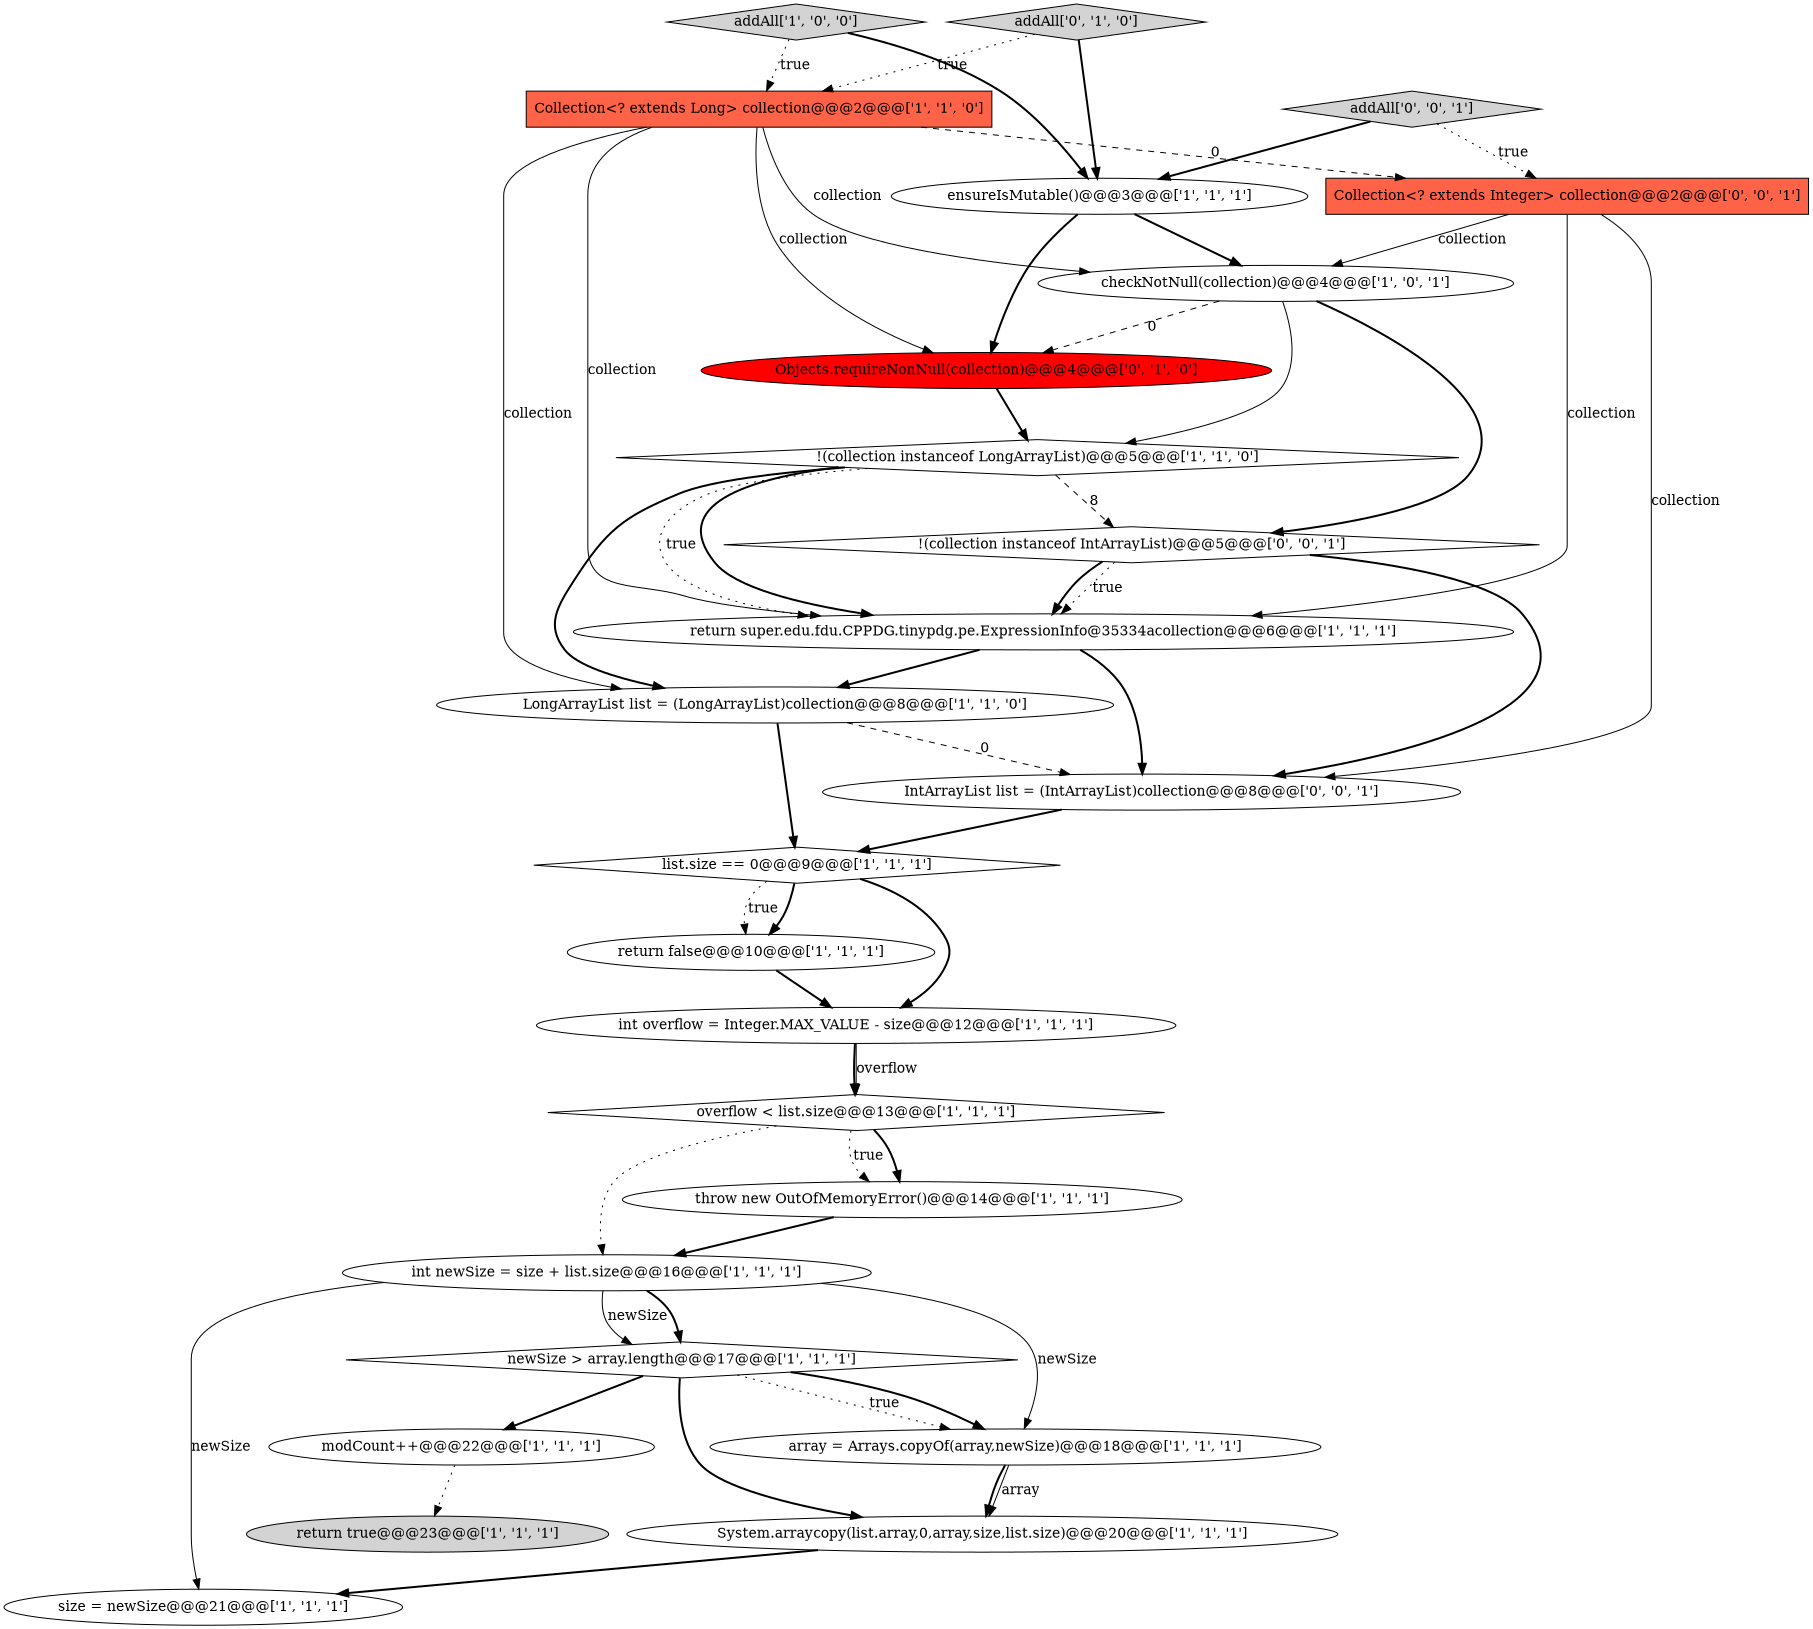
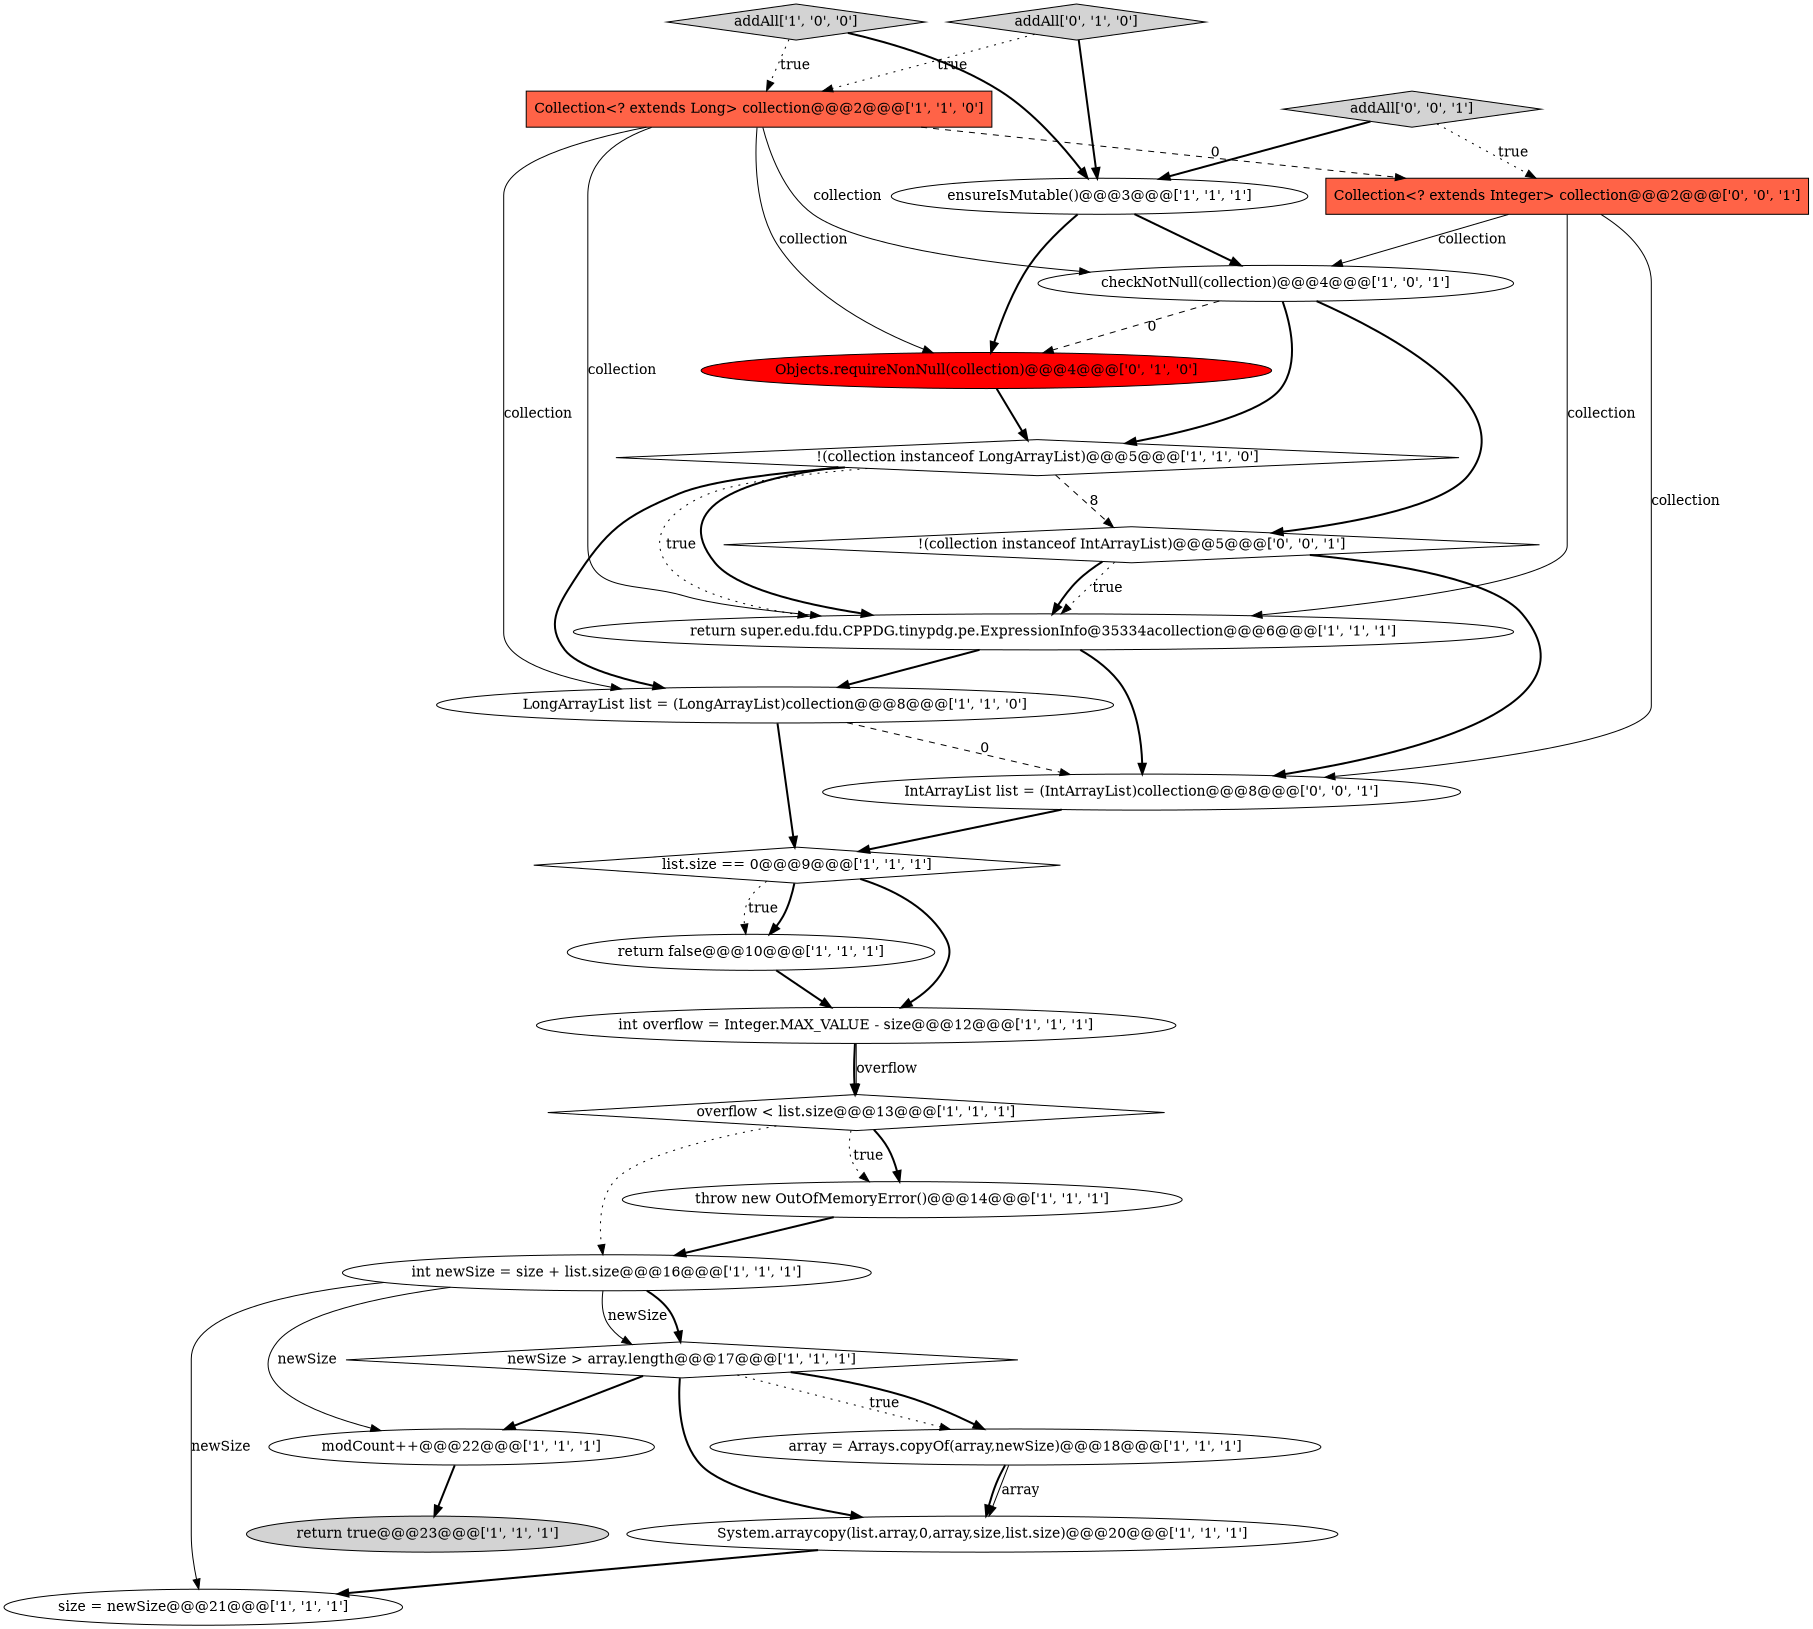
(1254, 407) -> (1254, 407)
(968, 1310) -> (290, 1331)
(447, 1486) -> (447, 1486)
